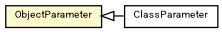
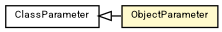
(119, 16) -> (116, 16)
